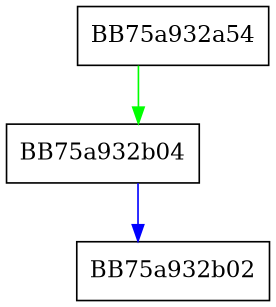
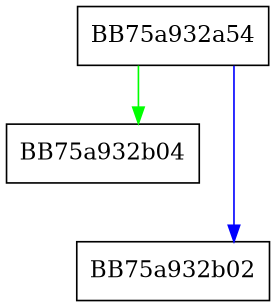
(138, 204) -> (234, 145)
